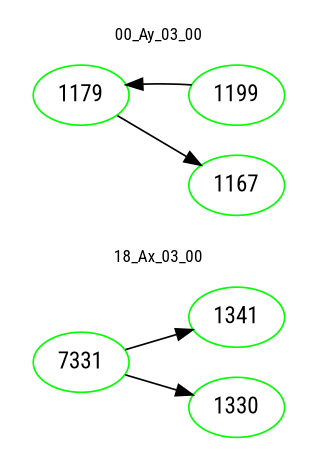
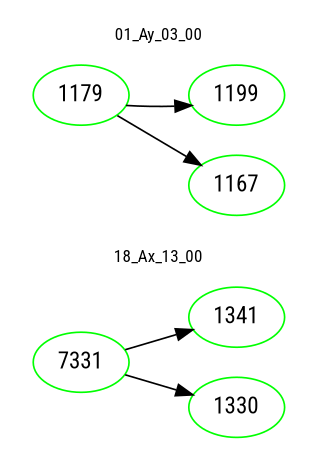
(159, 36) -> (159, 36)
(167, 84) -> (150, 106)
(159, 258) -> (159, 258)
